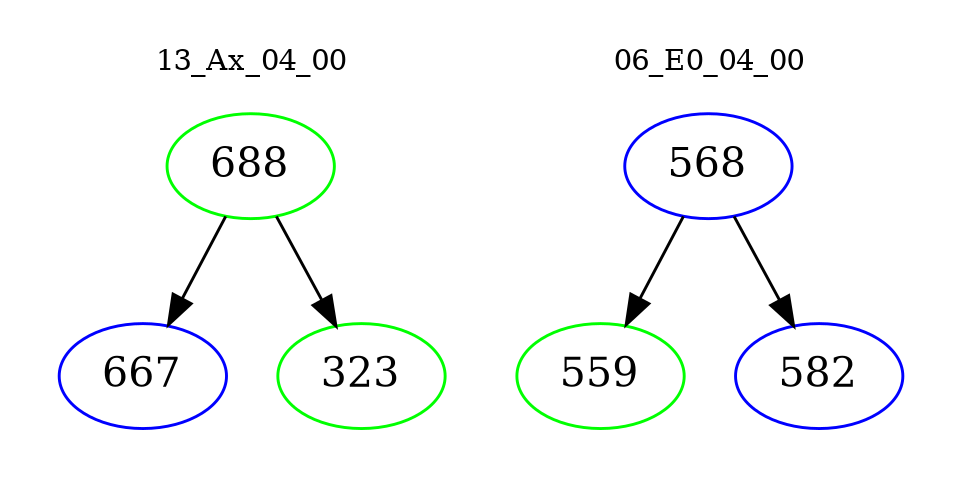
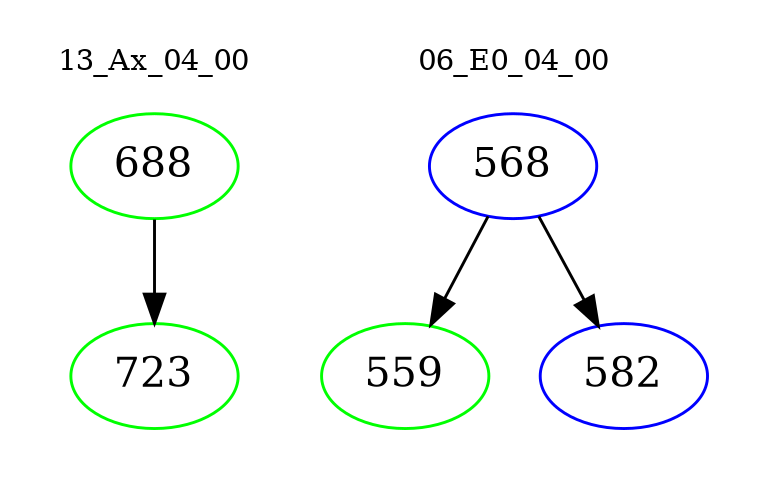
(143, 376) -> none
(361, 376) -> (155, 376)
